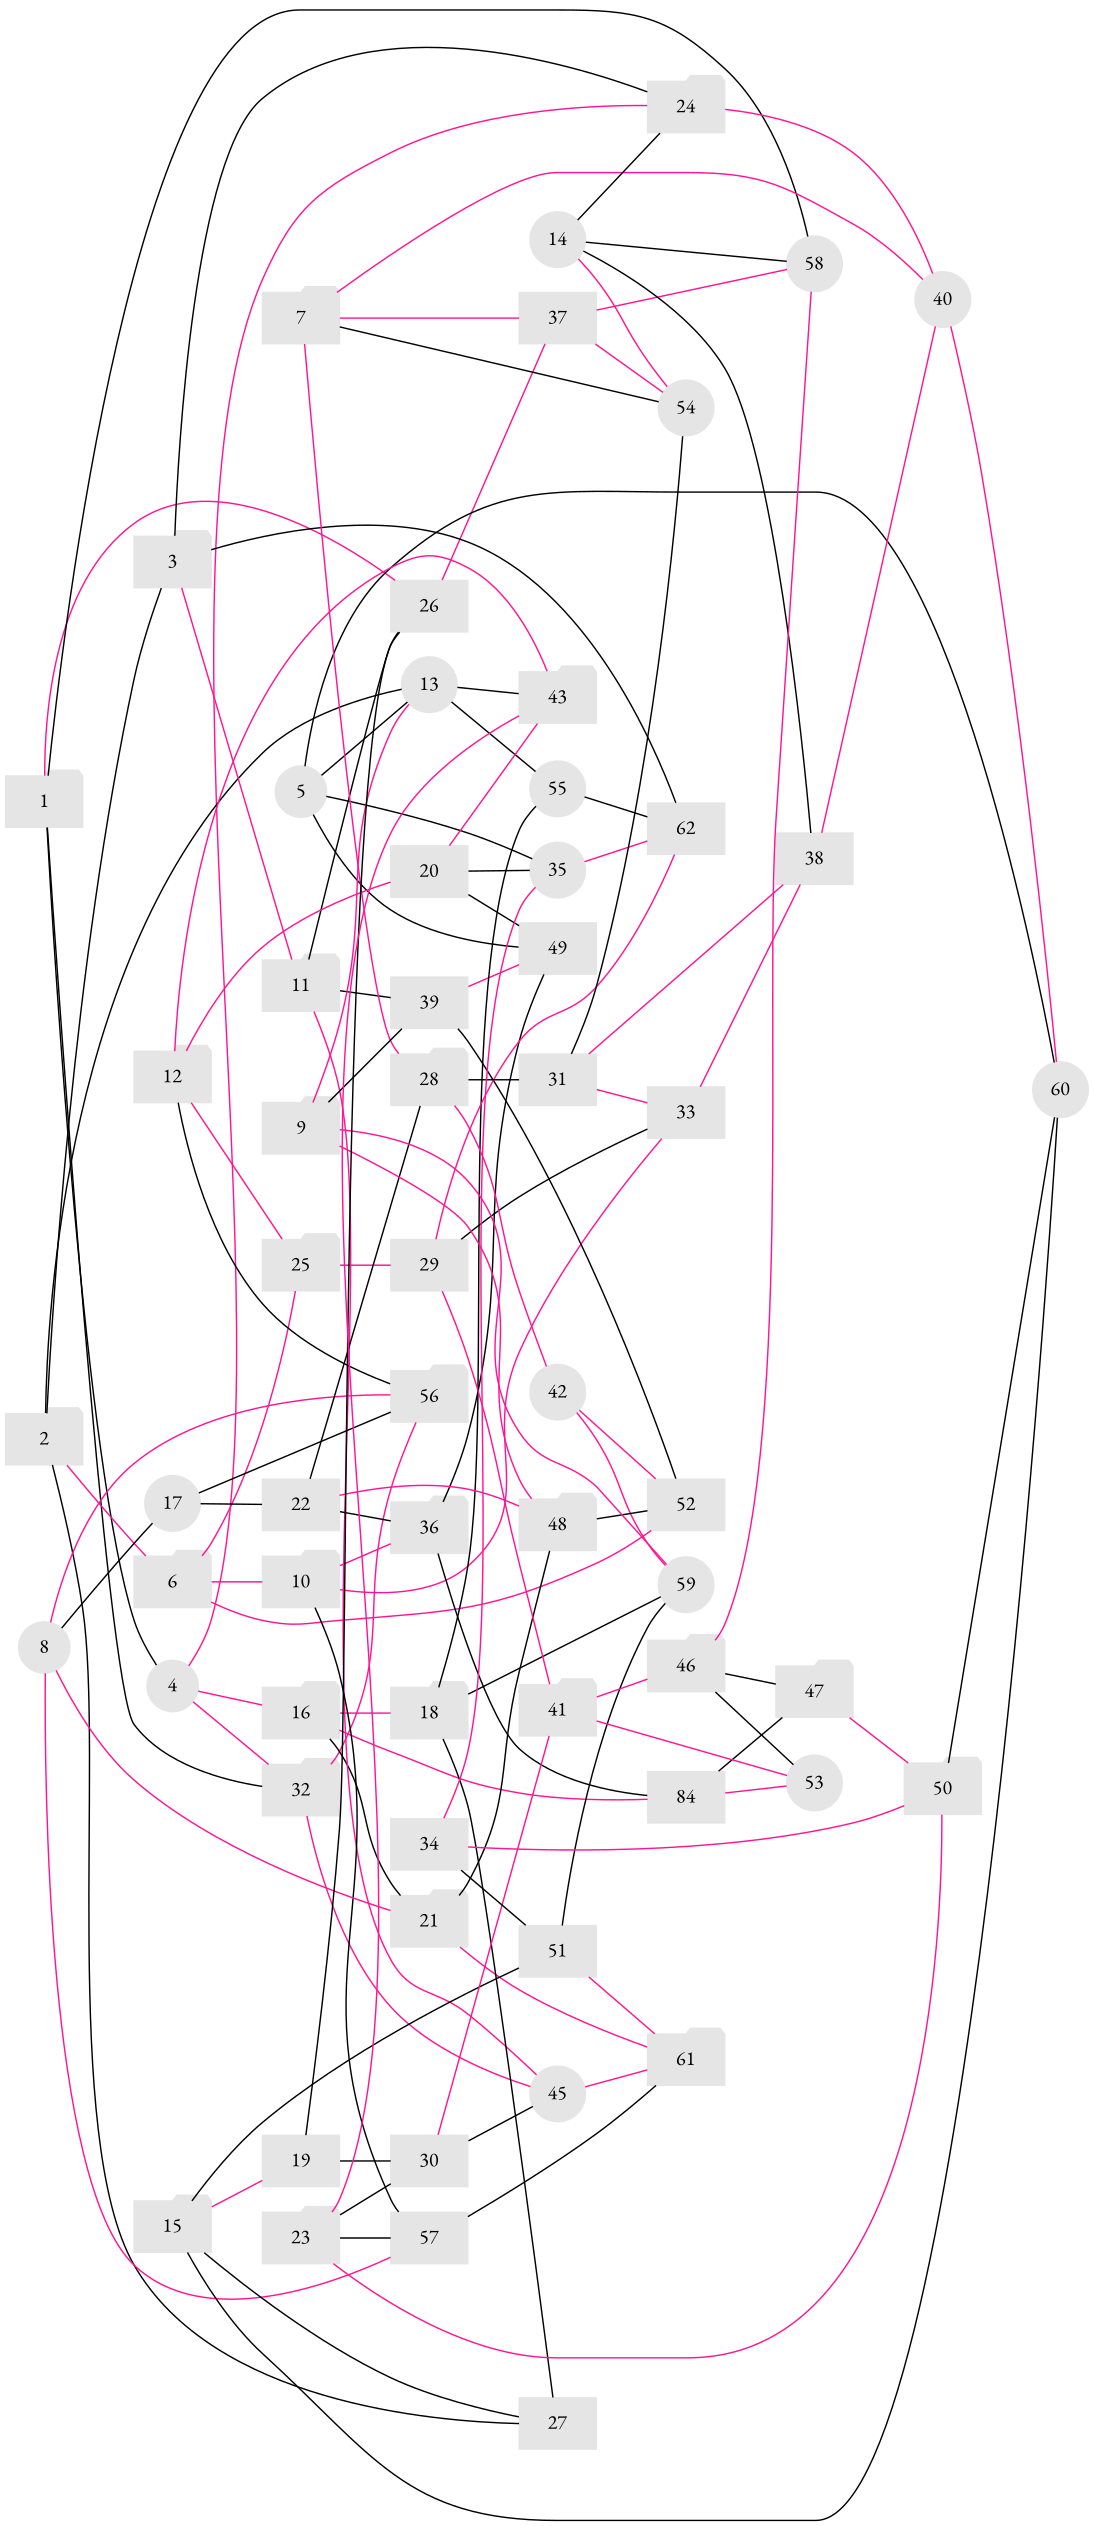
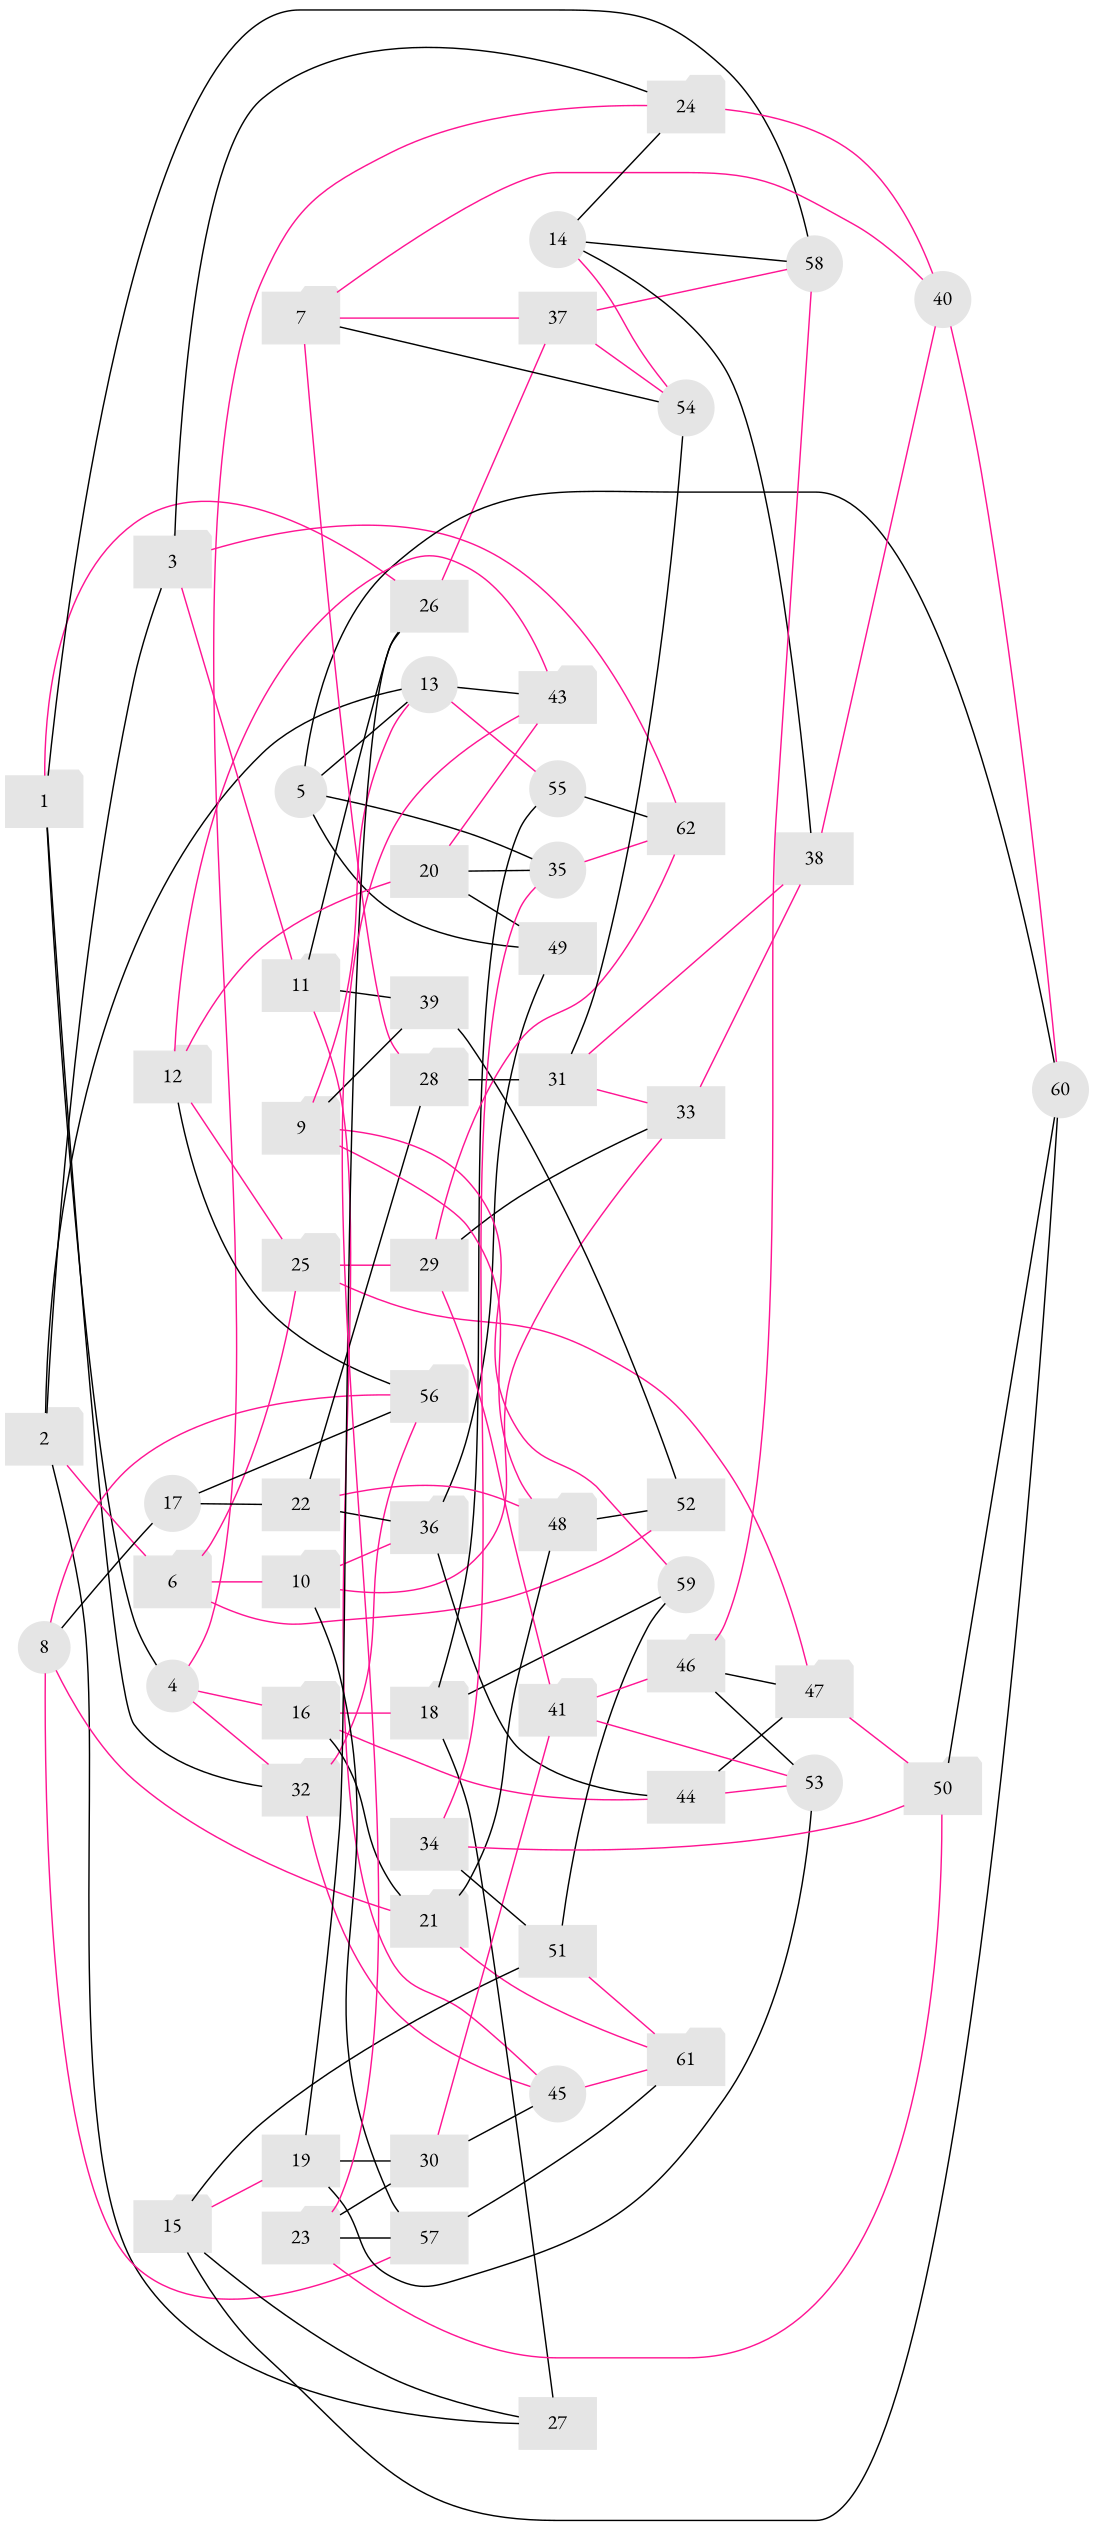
(504, 561) -> (504, 561)
(498, 740) -> (498, 740)
(494, 976) -> none
(558, 1392) -> none
none -> (663, 1393)
(686, 1797) -> (686, 1797)
none -> (659, 2179)
